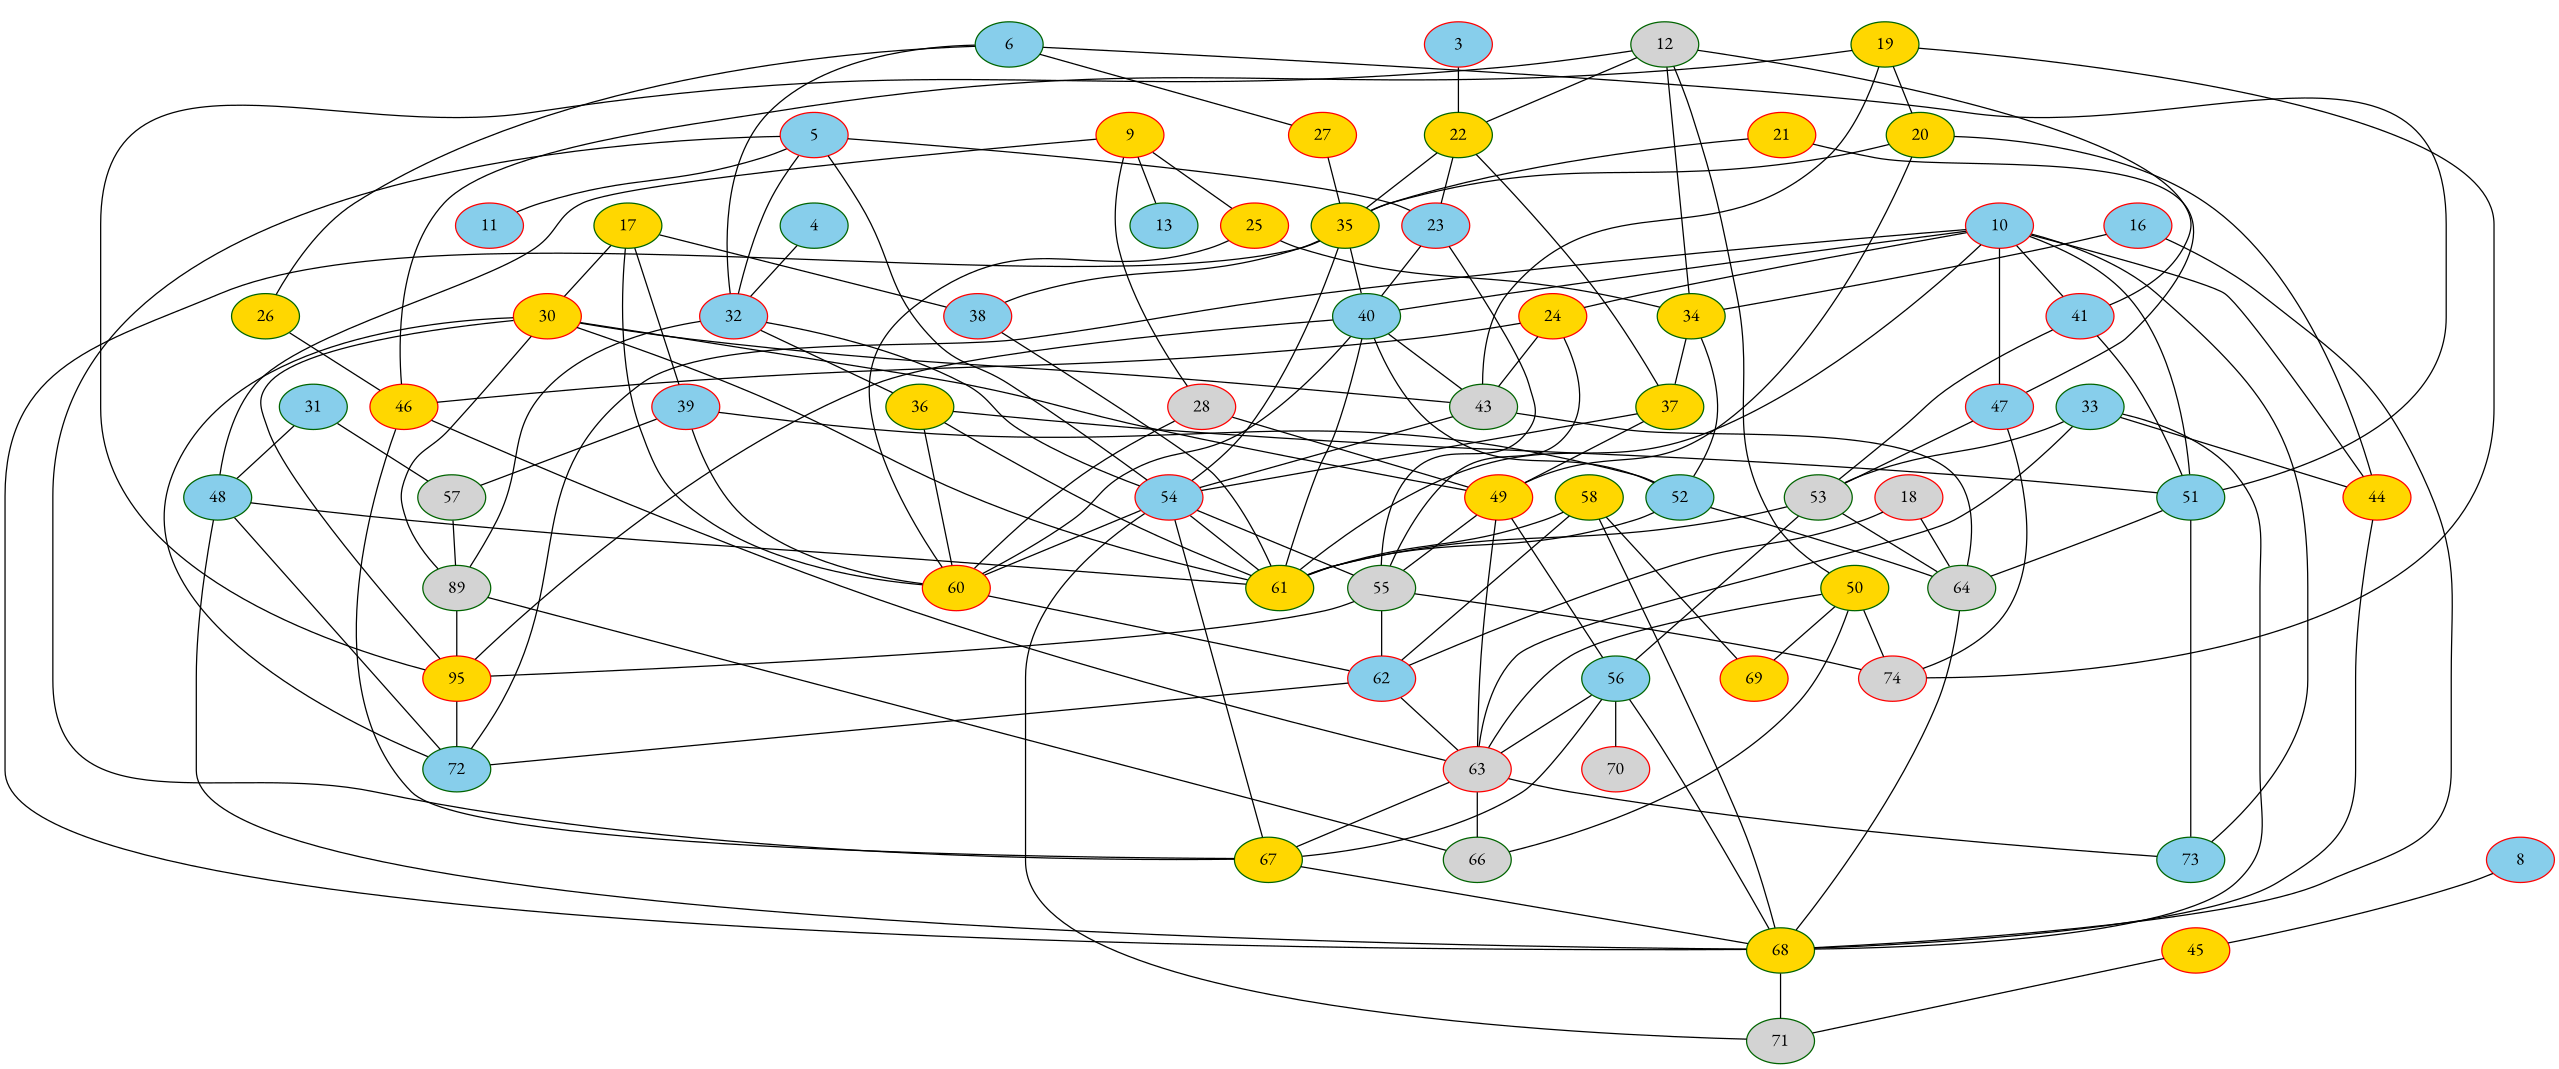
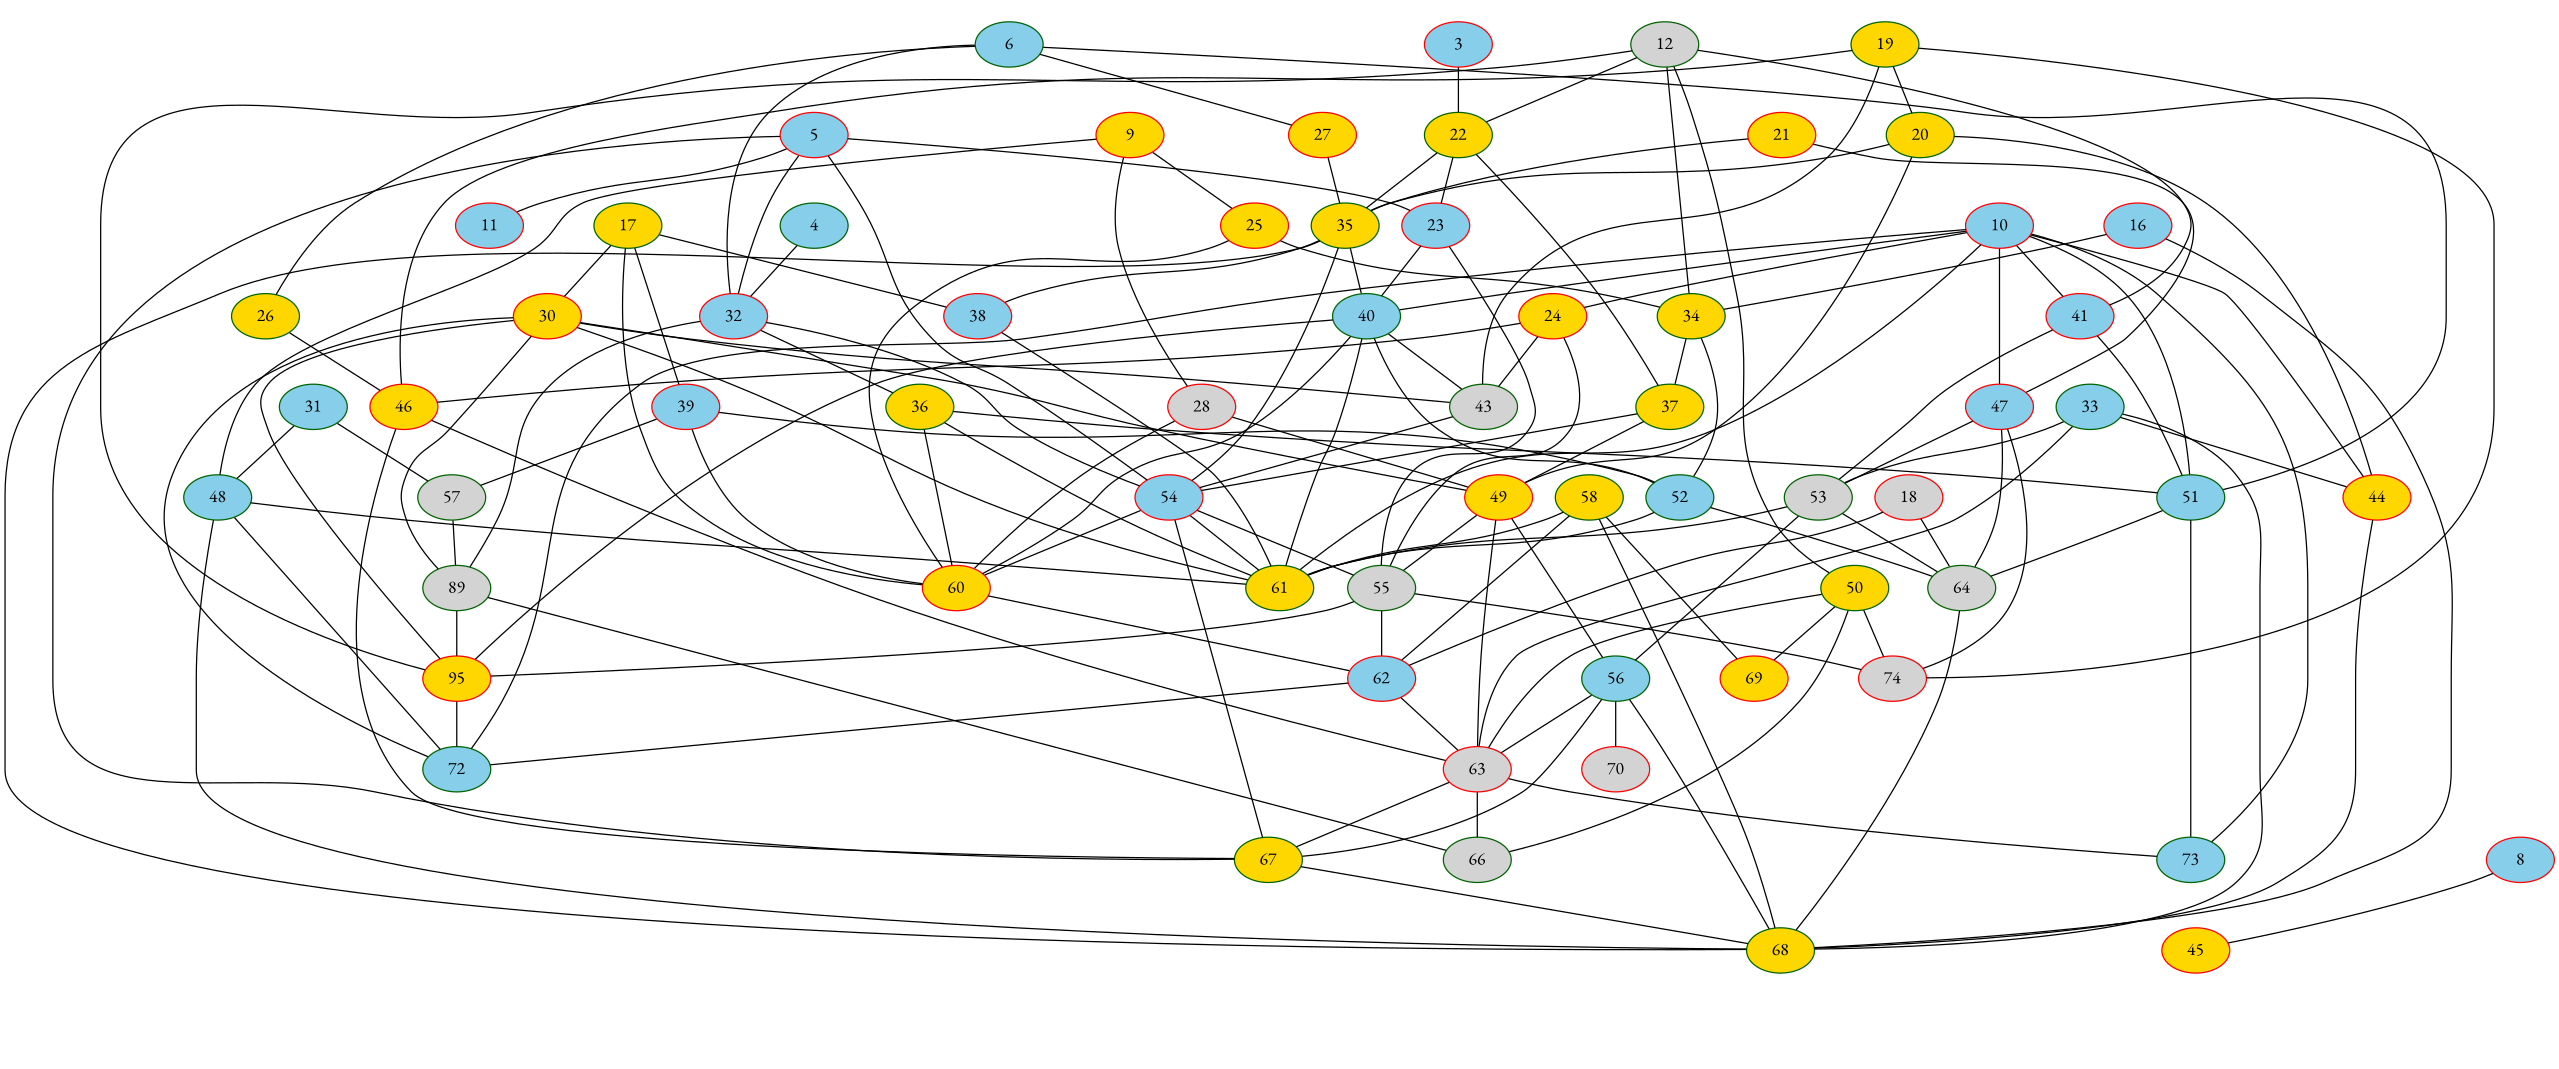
(1164, 226) -> none
(1786, 435) -> (2000, 501)
(1781, 1041) -> none
